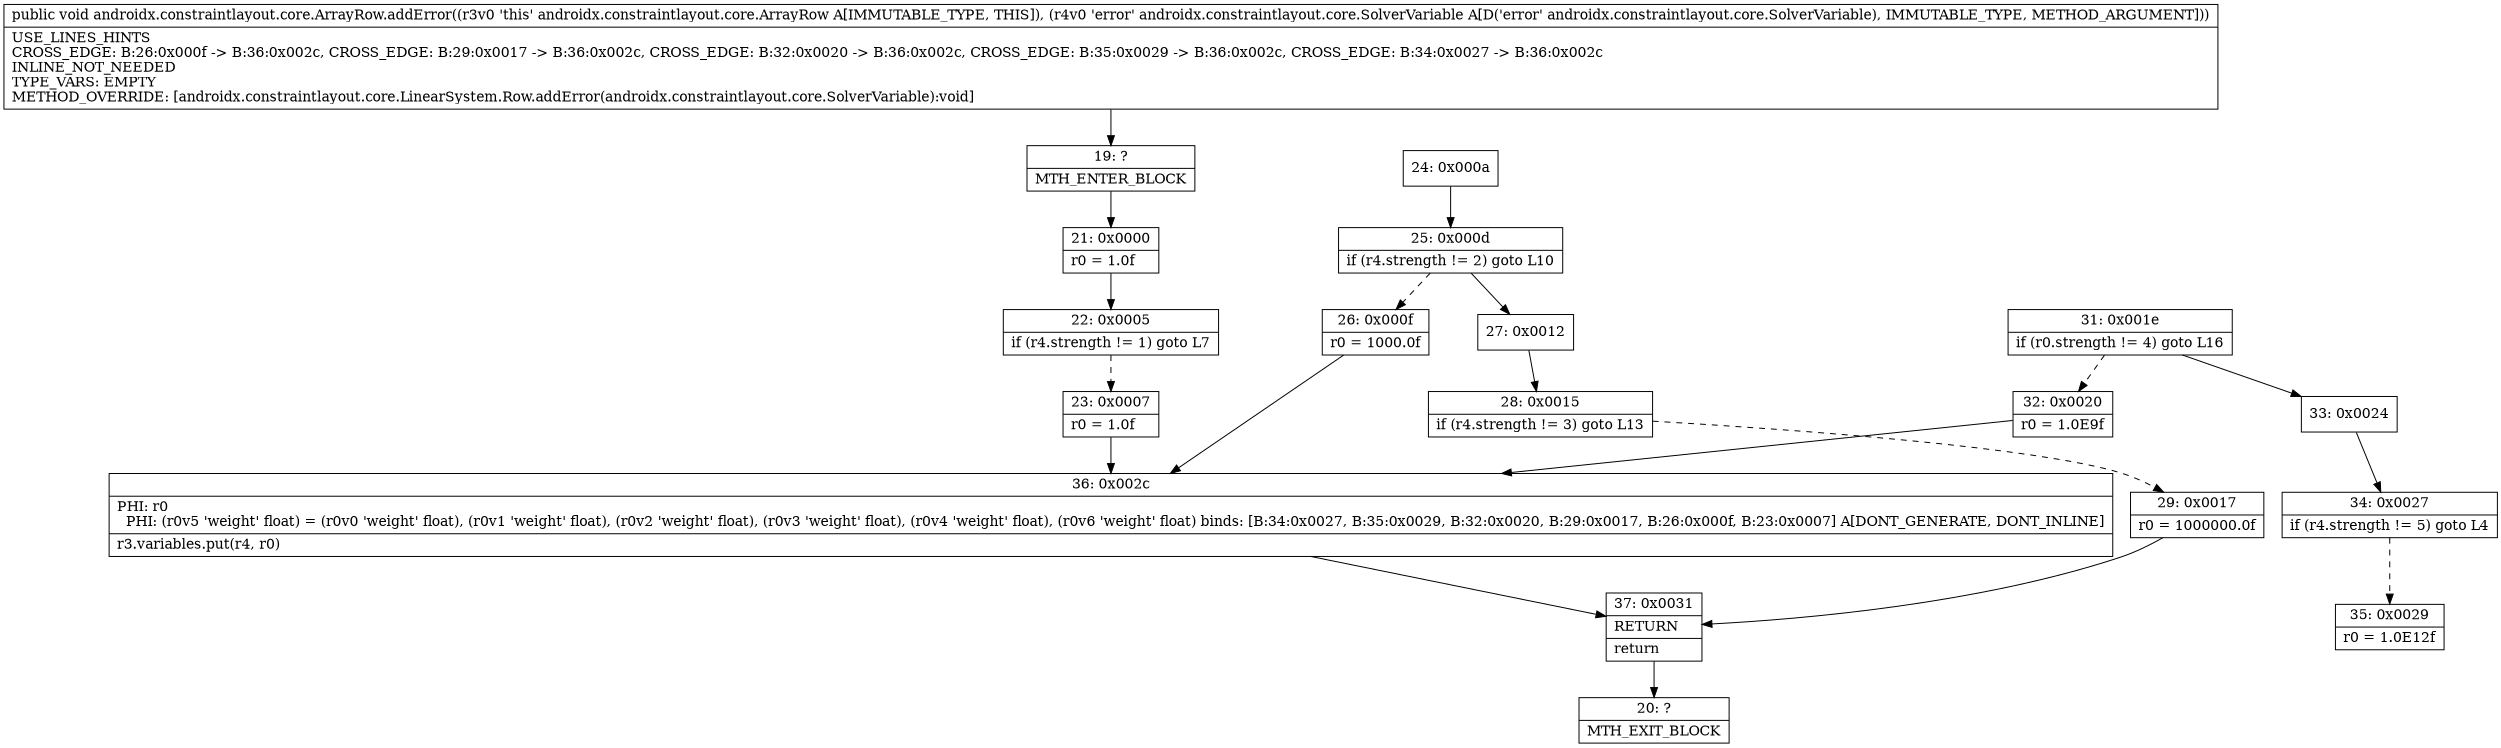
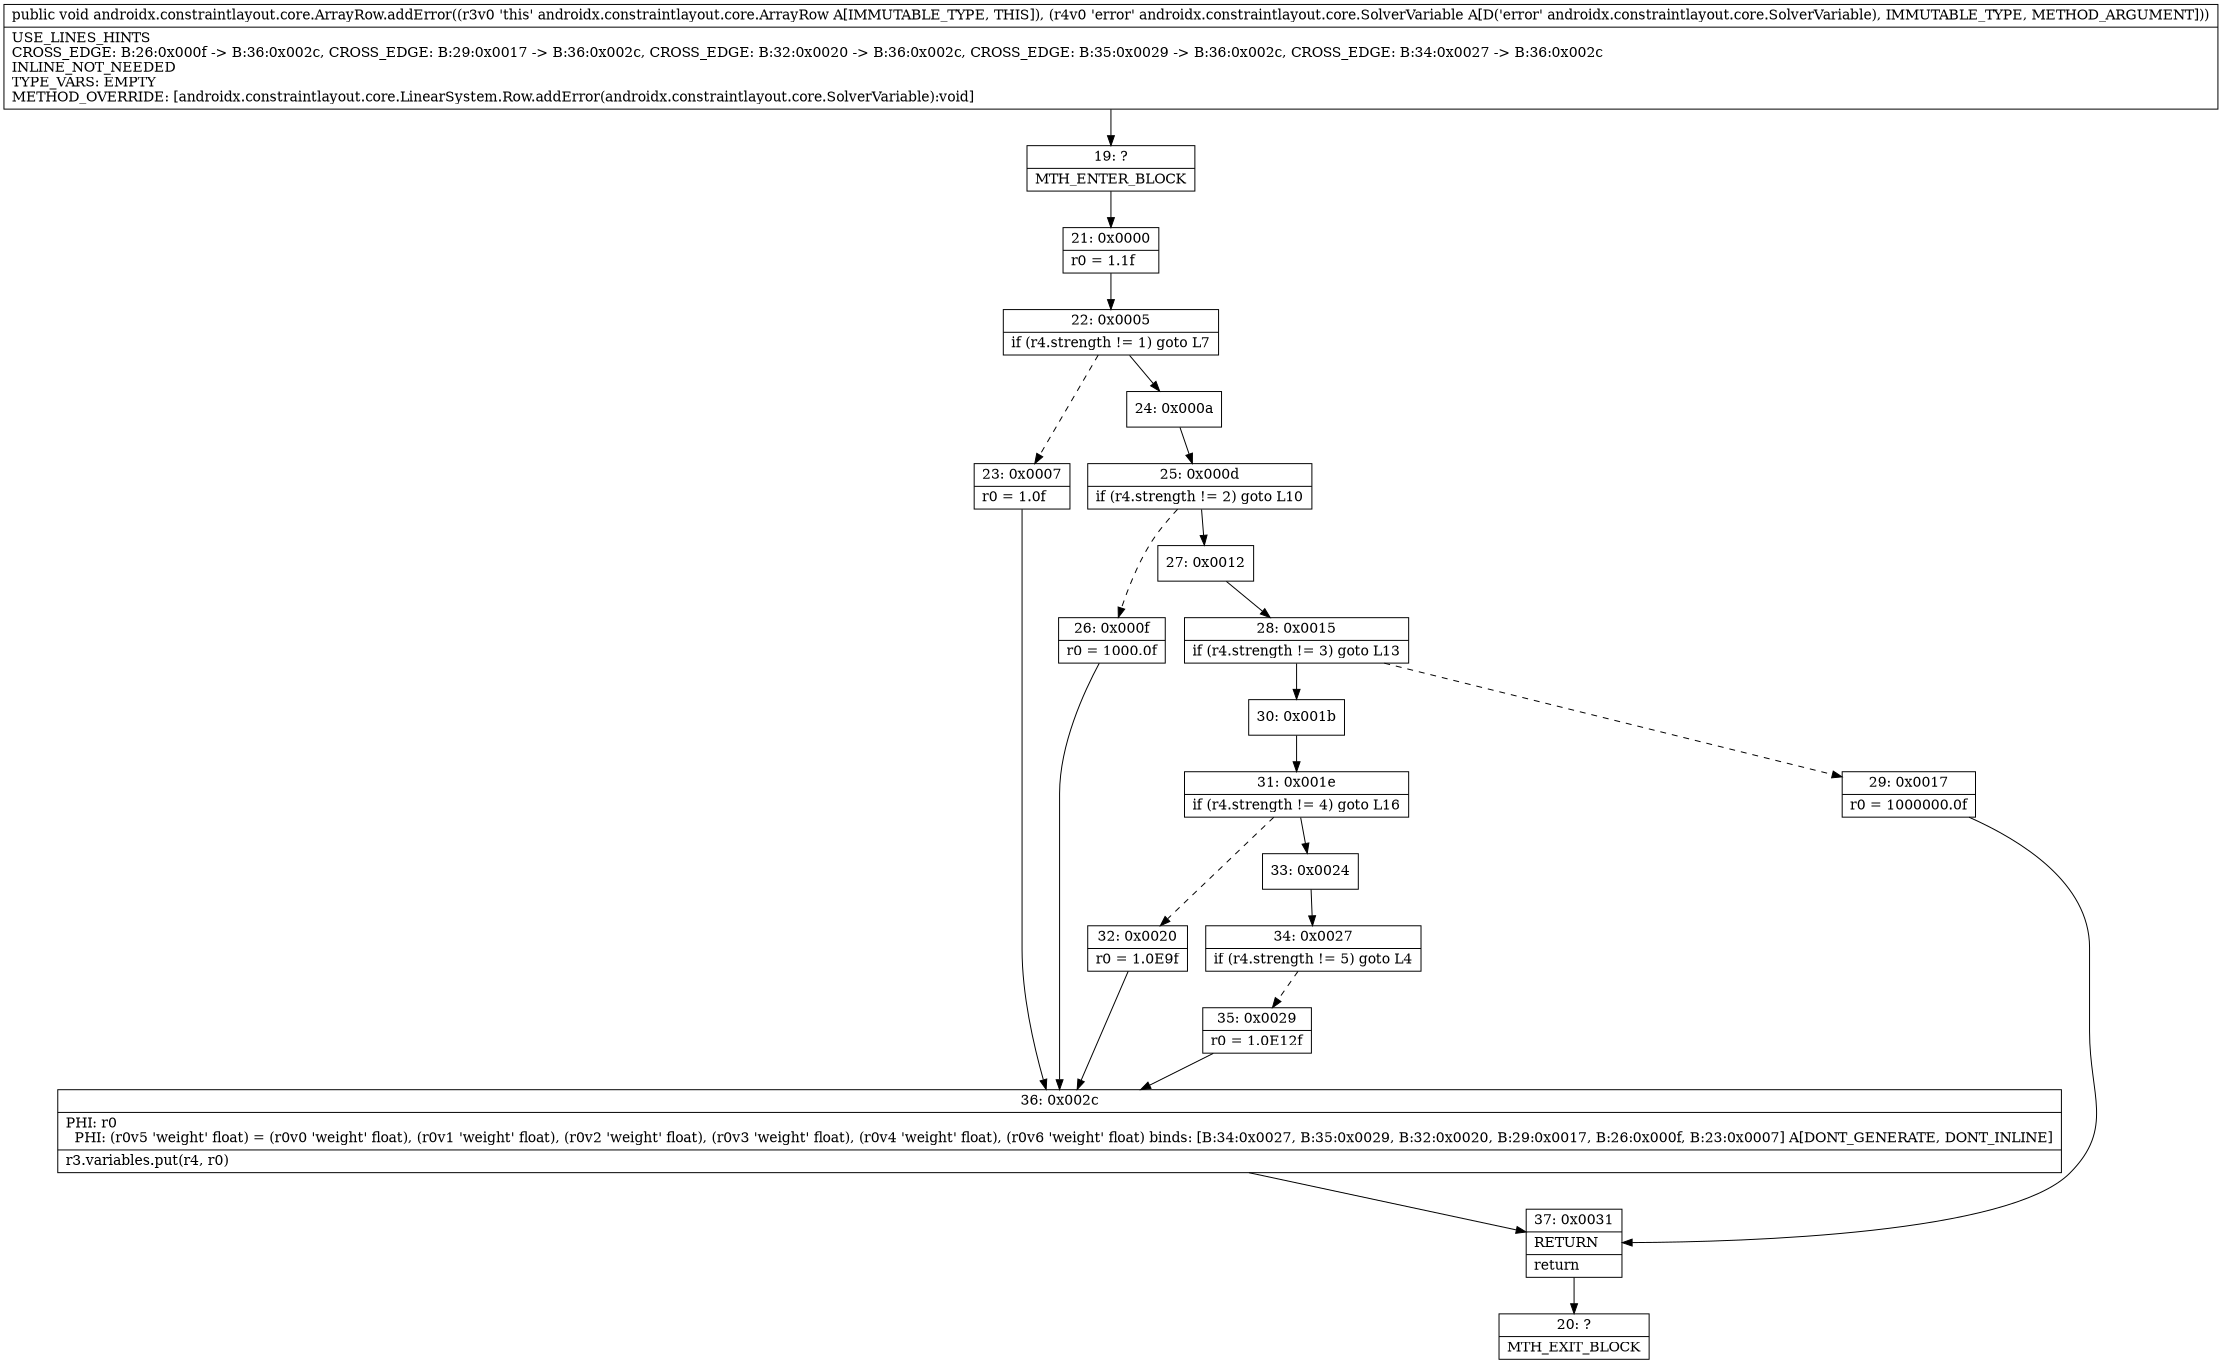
(1103, 261) -> (1103, 261)
(2120, 343) -> (1297, 805)
none -> (1141, 369)
none -> (1297, 717)
none -> (1181, 1069)
